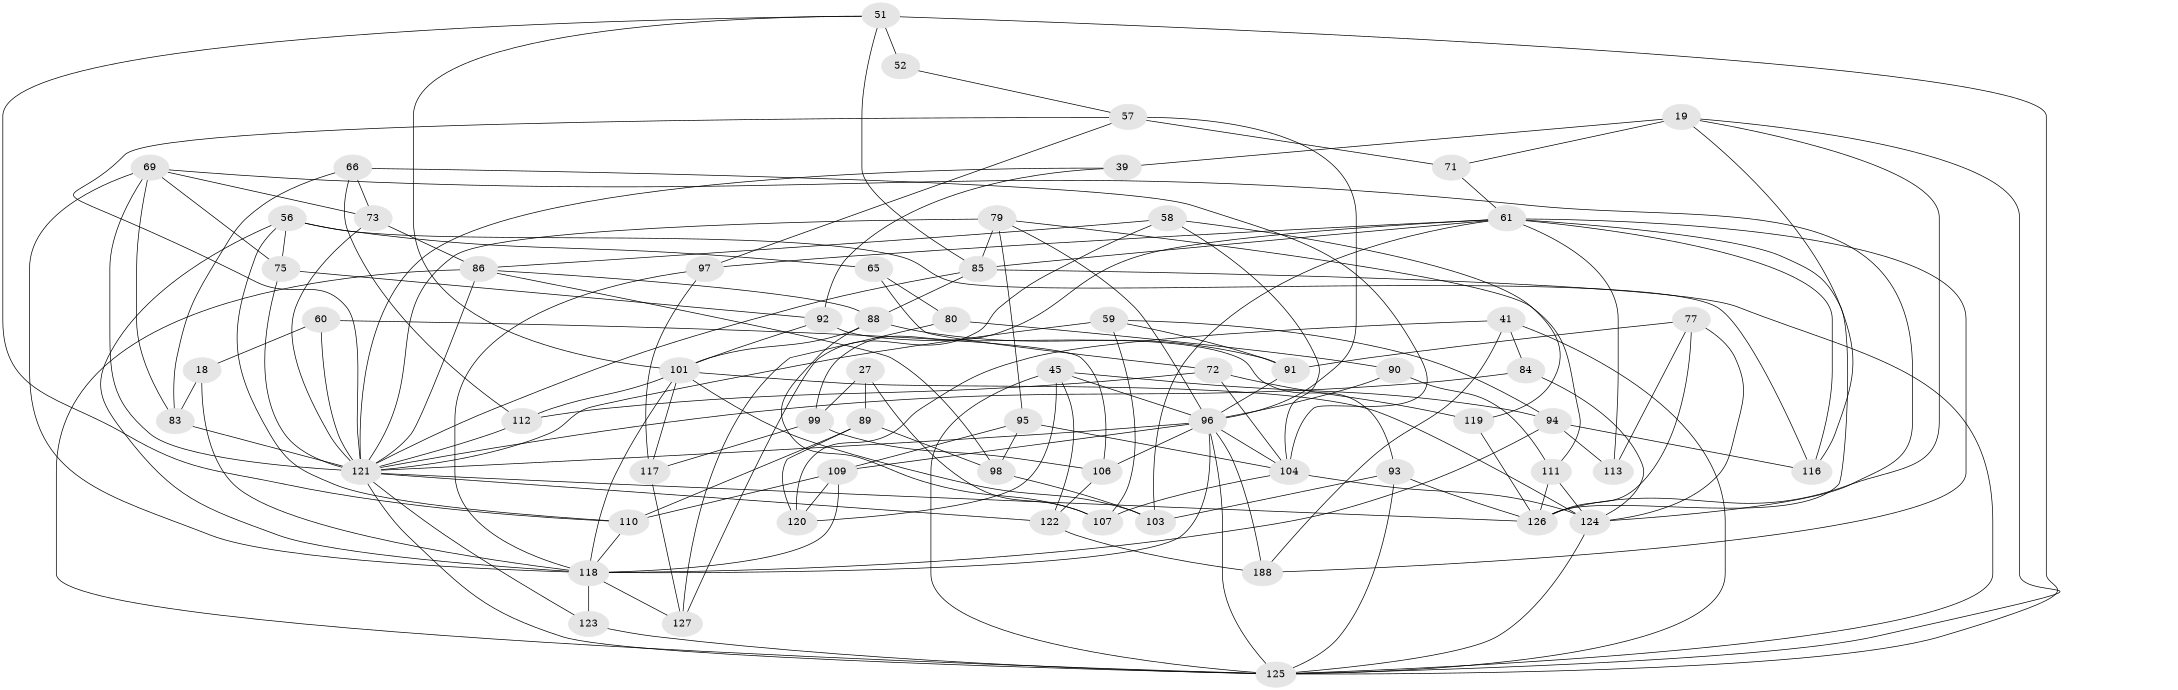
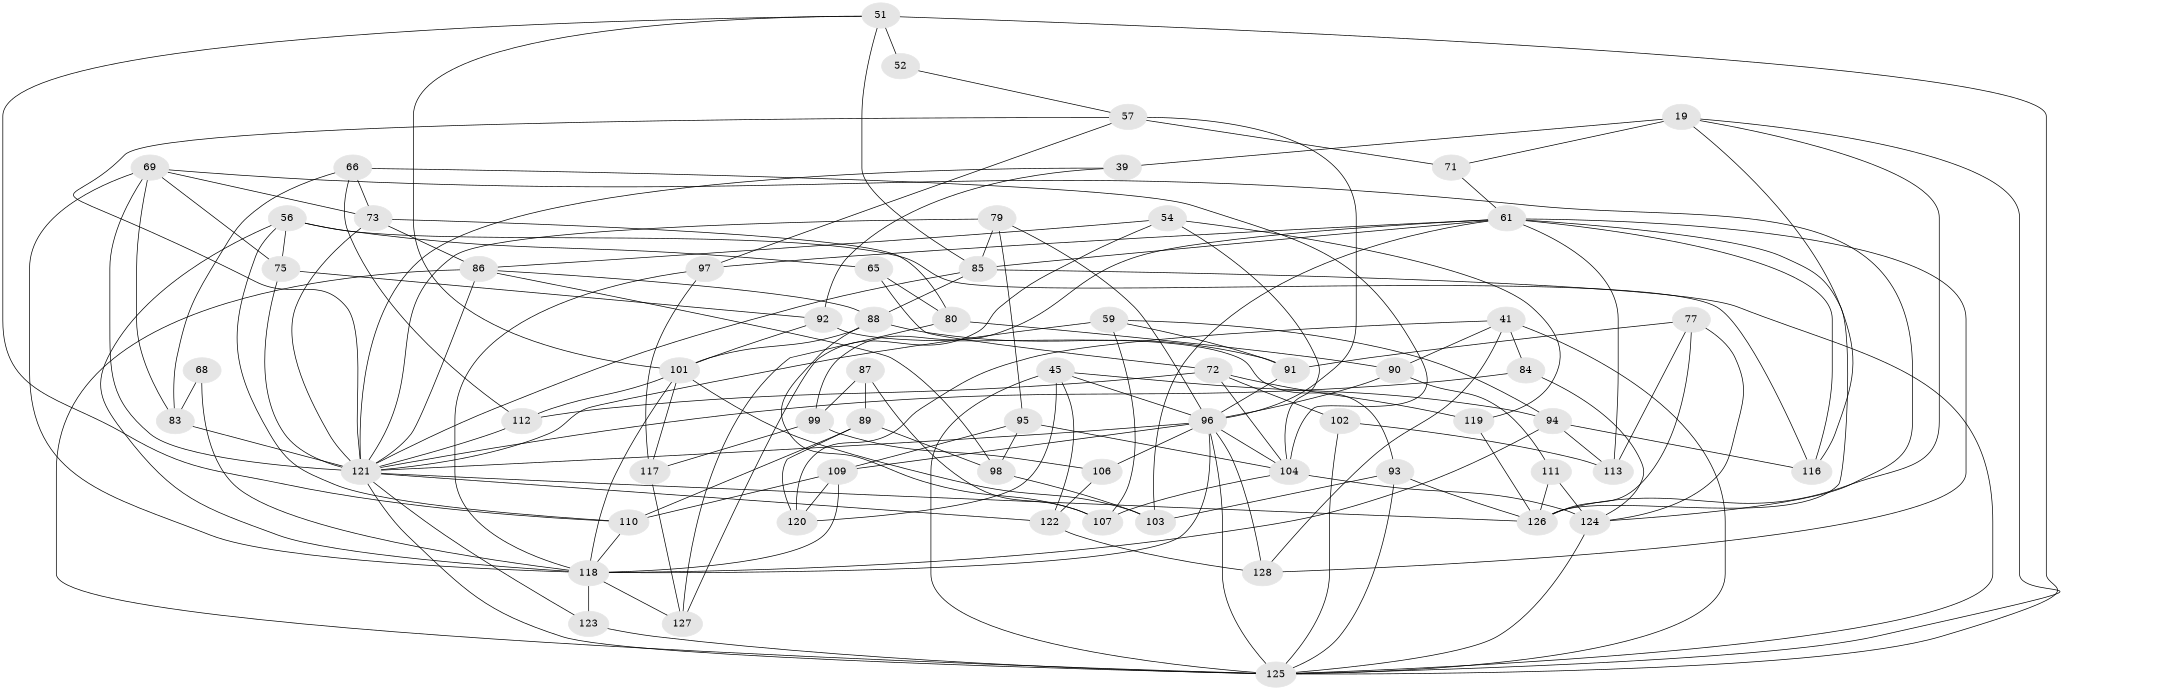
(1168, 218) -> (1168, 218)
none -> (696, 232)
(1361, 266) -> none
(321, 320) -> none
none -> (1457, 342)
(202, 370) -> (202, 370)
(865, 370) -> (865, 370)
(1151, 388) -> none
none -> (1340, 421)
(1263, 573) -> (1263, 573)
